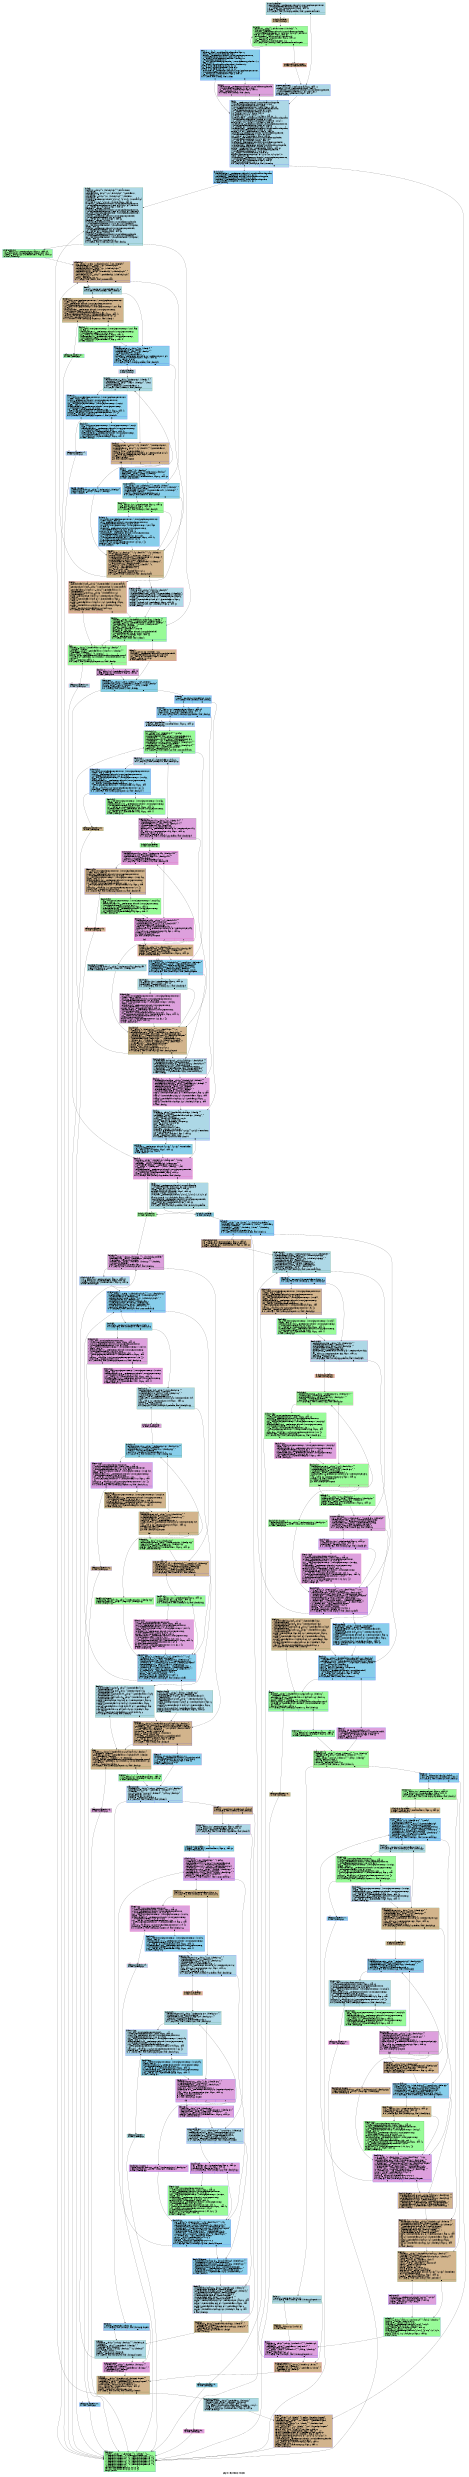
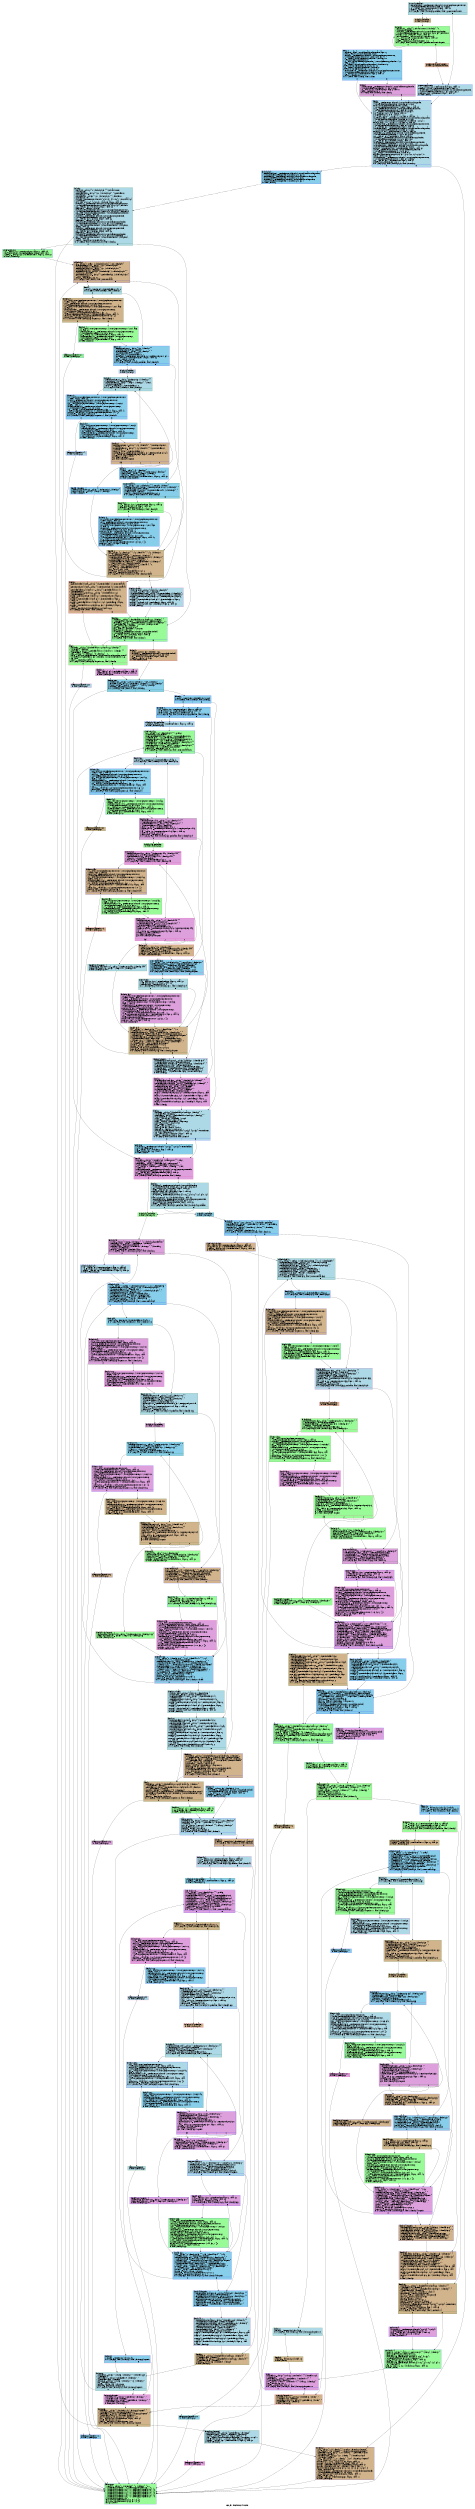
(174, 1716) -> (196, 1715)
